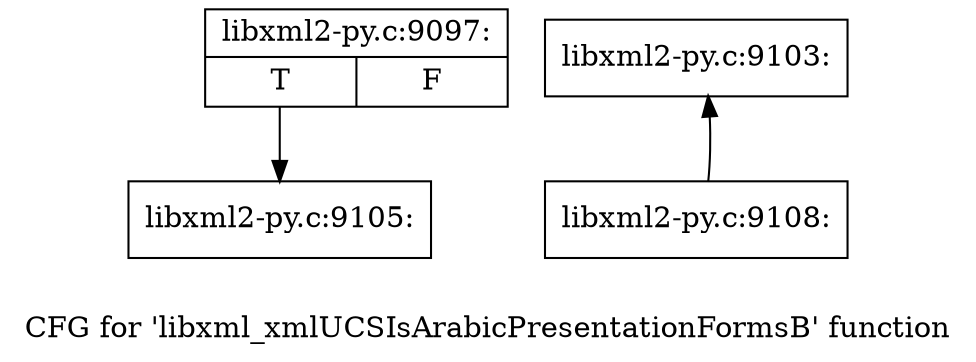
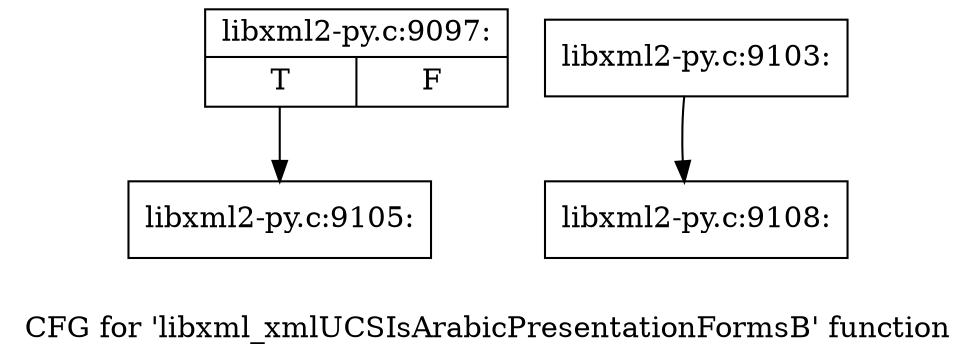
(710, 149) -> (682, 129)
